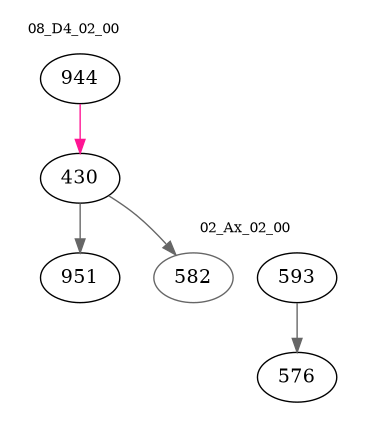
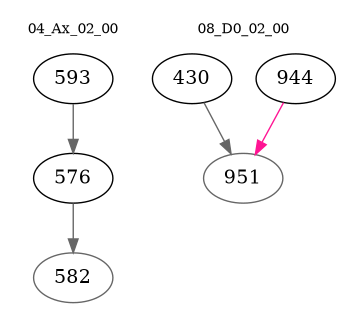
(74, 30) -> (244, 30)
(80, 122) -> (273, 122)
(152, 229) -> (73, 221)
(245, 229) -> (73, 30)
(80, 278) -> (243, 178)
